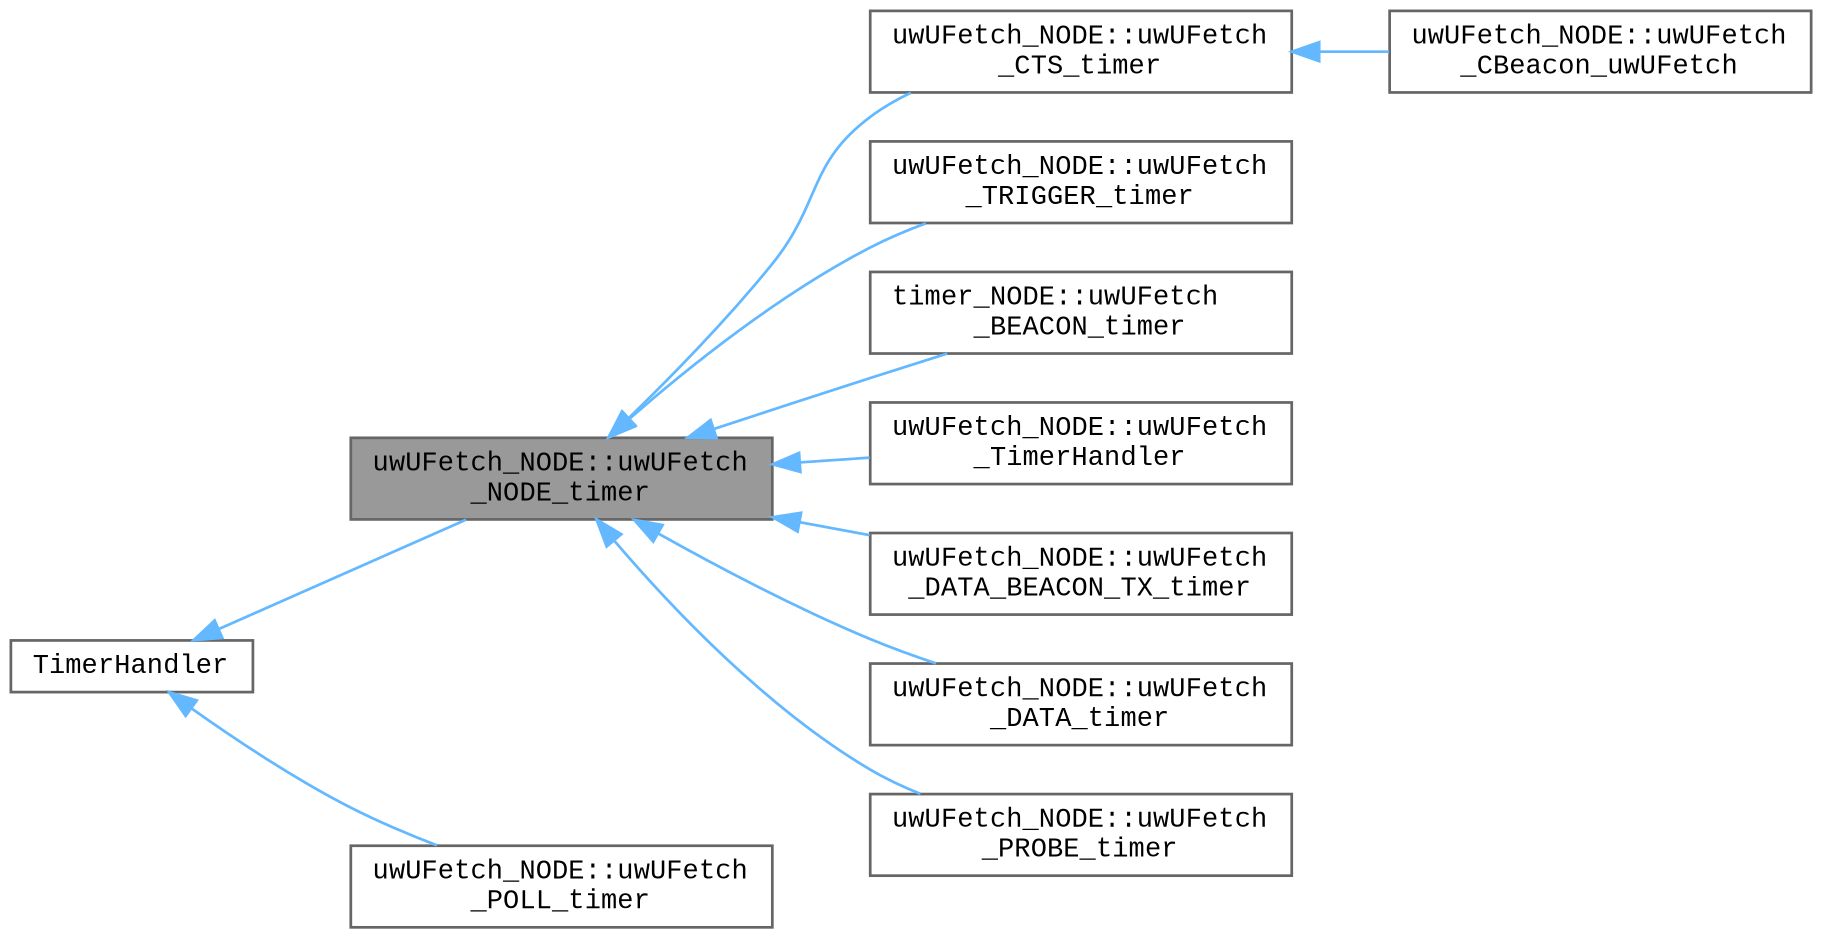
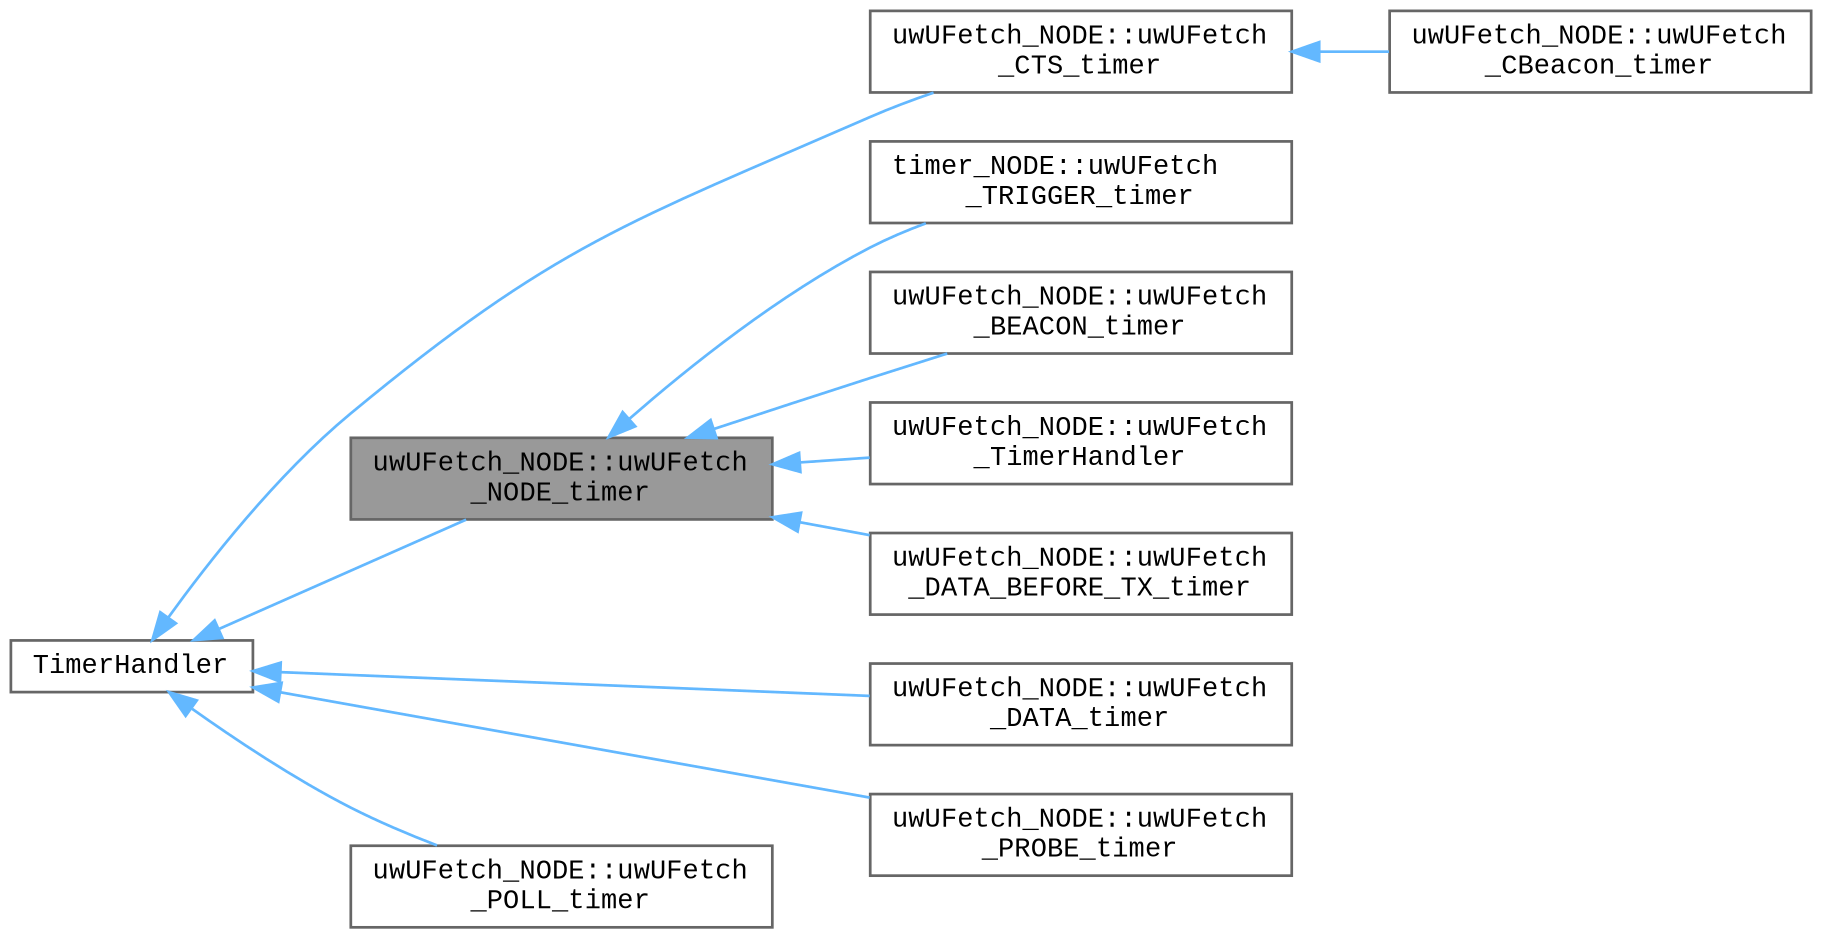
(1600, 52) -> (1600, 52)
(1081, 182) -> (1081, 182)
(777, 258) -> (508, 295)
(1081, 313) -> (1081, 313)
(1081, 574) -> (1081, 574)
(794, 605) -> (575, 684)
(754, 684) -> (575, 745)
